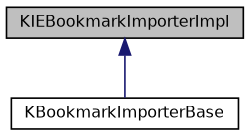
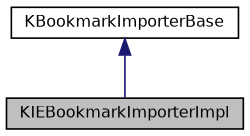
(125, 77) -> (125, 77)
